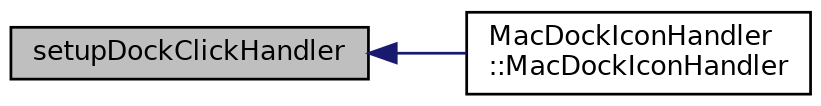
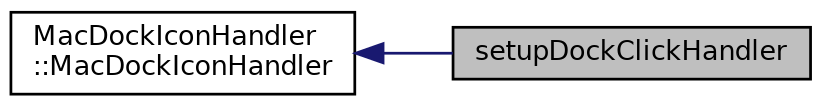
(431, 53) -> (418, 53)
